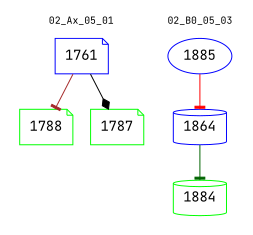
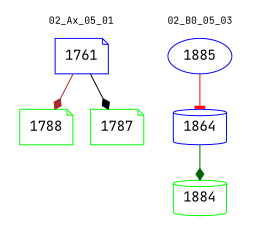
(65, 89) -> (67, 86)
(200, 160) -> (200, 157)
